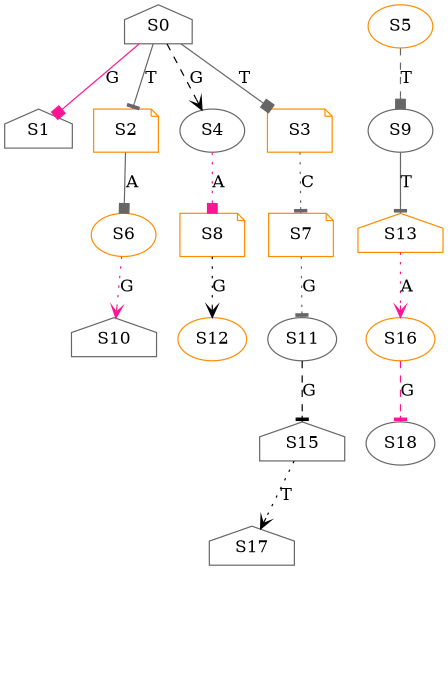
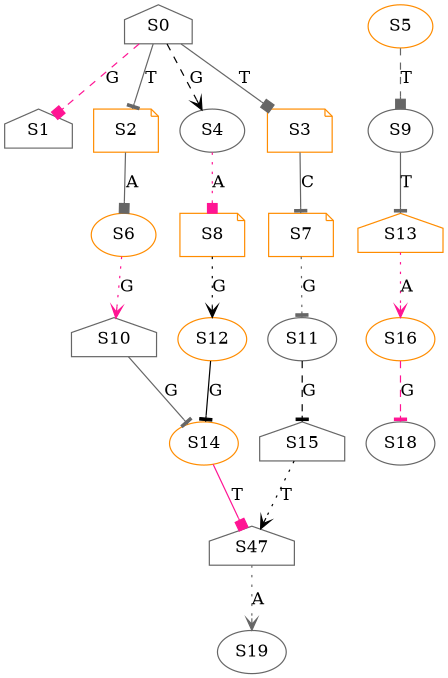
(101, 76) -> (101, 76)
(300, 180) -> (300, 180)
none -> (204, 443)
(252, 548) -> (252, 548)
none -> (252, 652)
